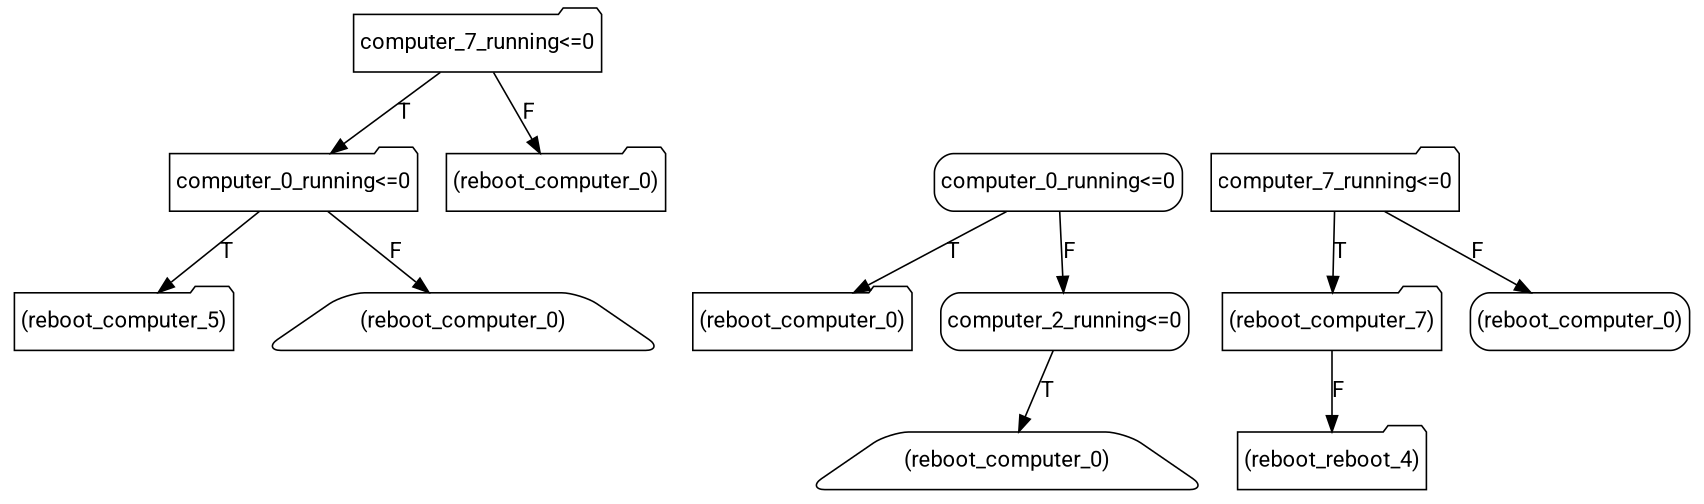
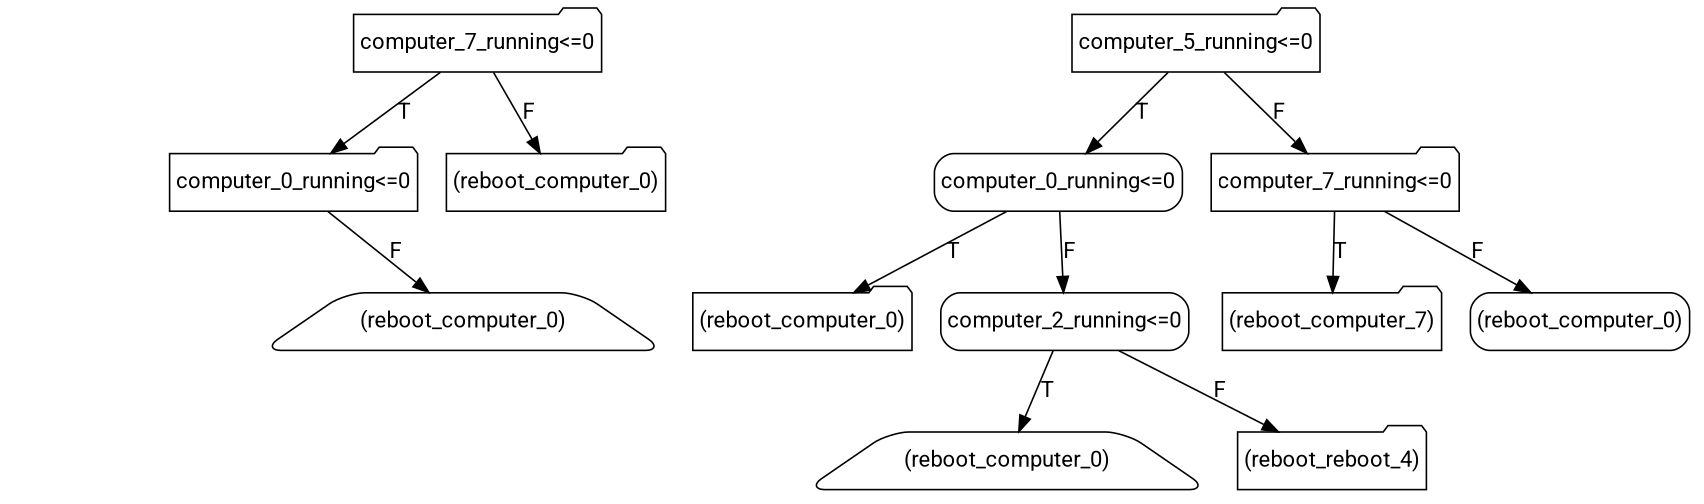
none -> (1196, 43)
(124, 322) -> none
(1332, 383) -> (1191, 388)
